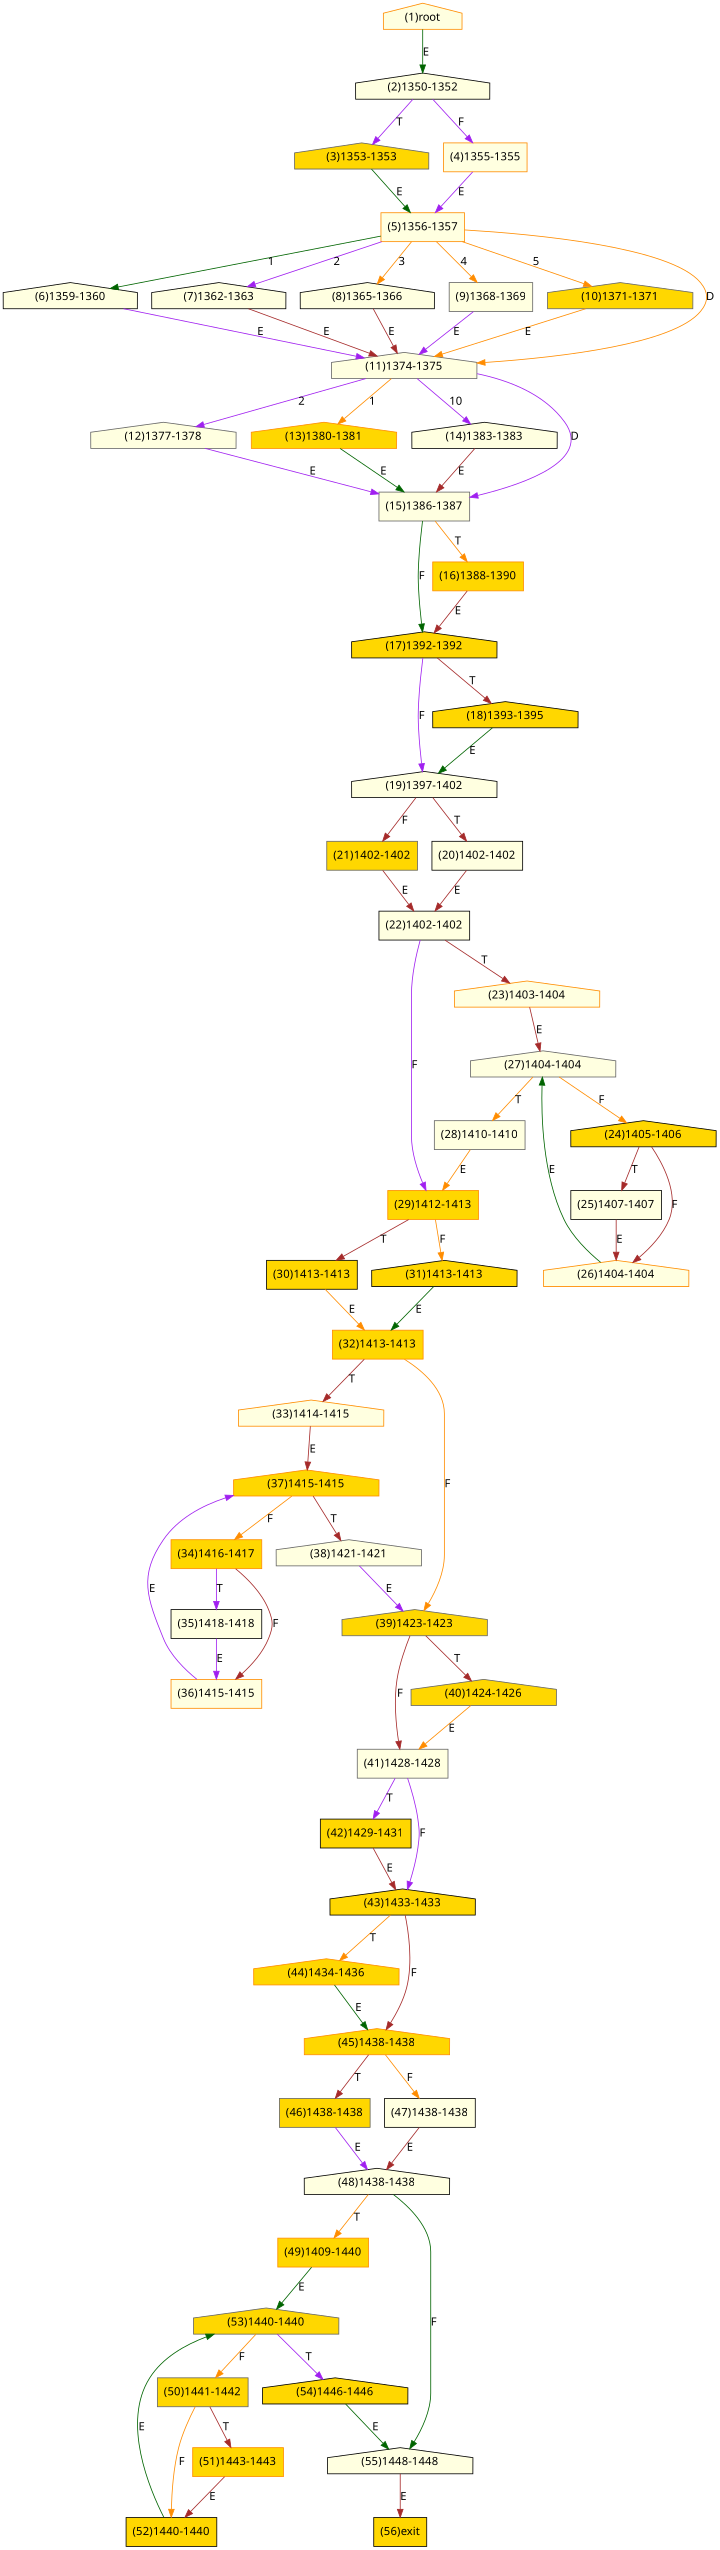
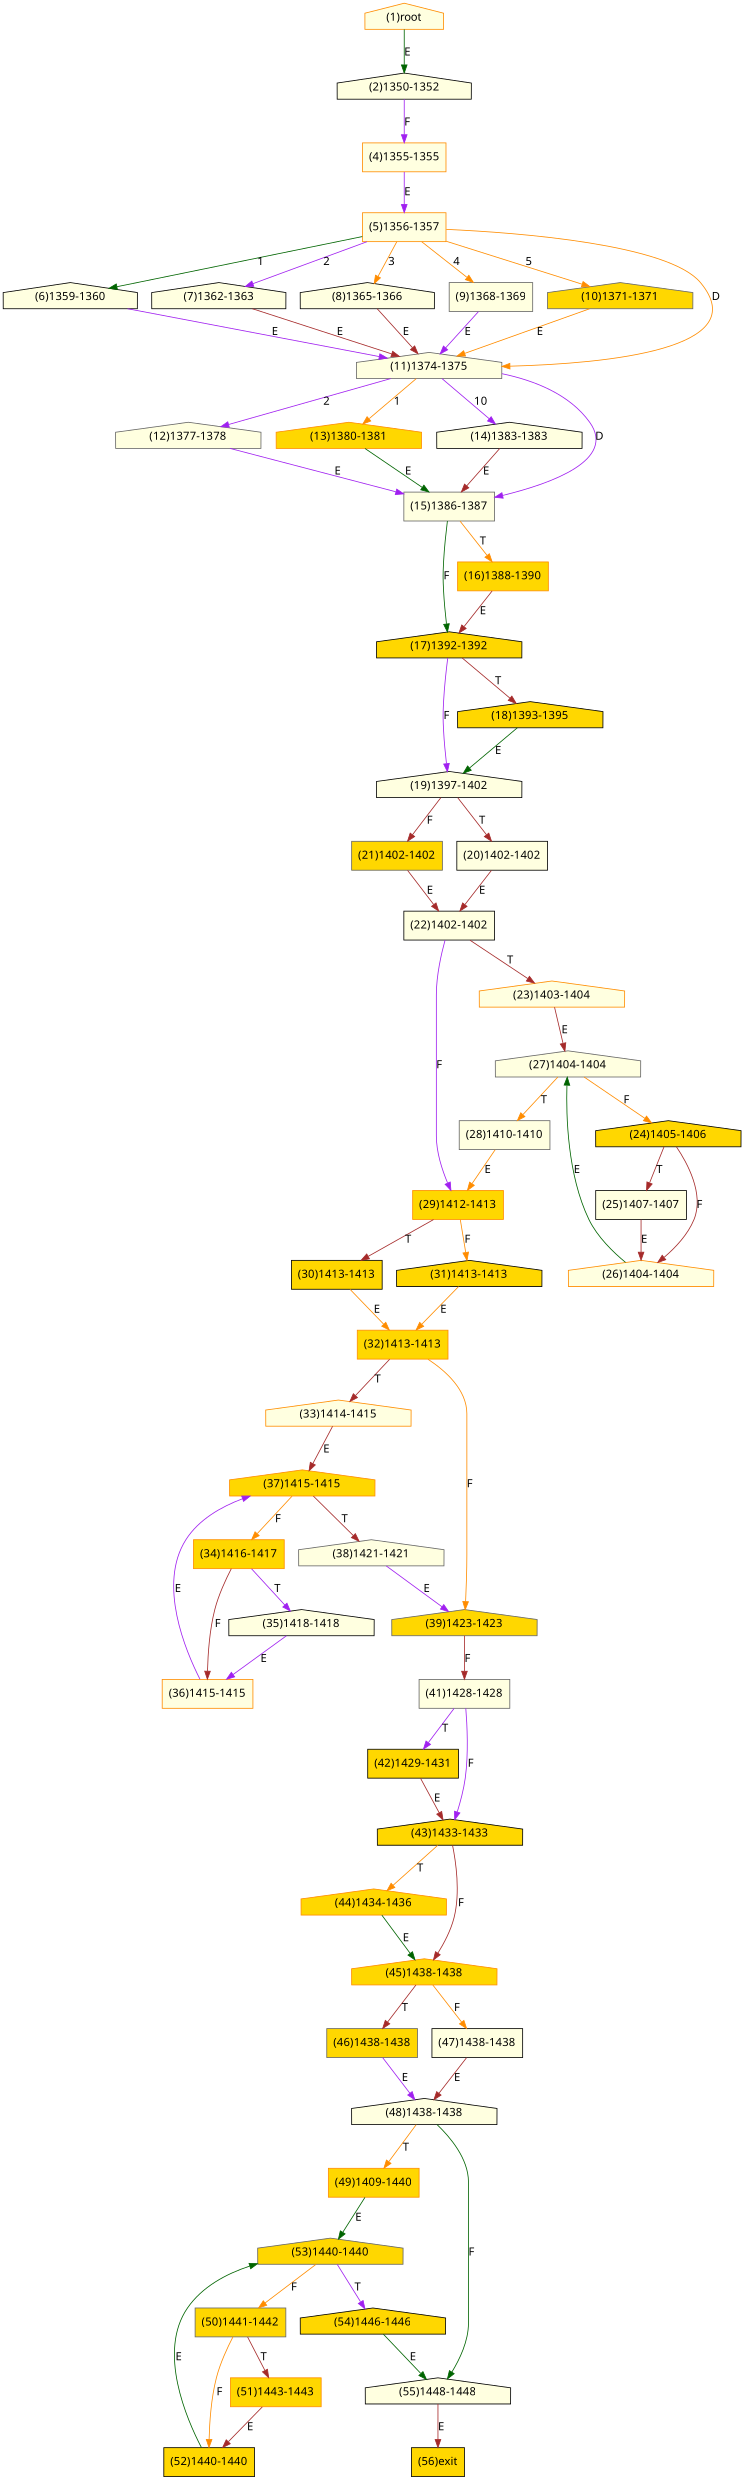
(362, 157) -> none
(415, 1305) -> (440, 1305)
(216, 1624) -> (301, 1624)
(484, 1694) -> none
